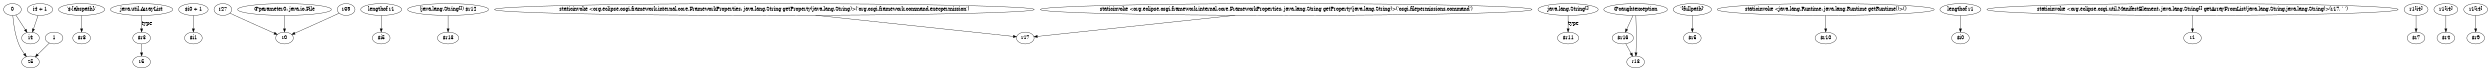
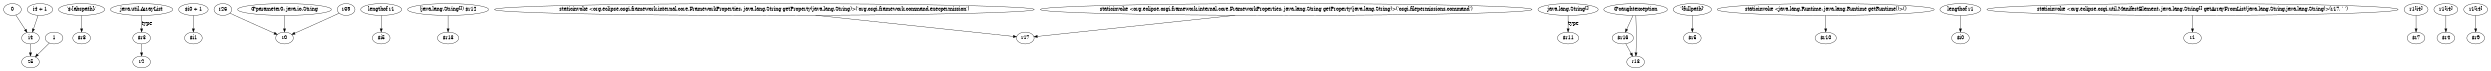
(223, 10) -> (223, 10)
(285, 10) -> (285, 10)
(16, 36) -> (30, 48)
(142, 62) -> (142, 62)
